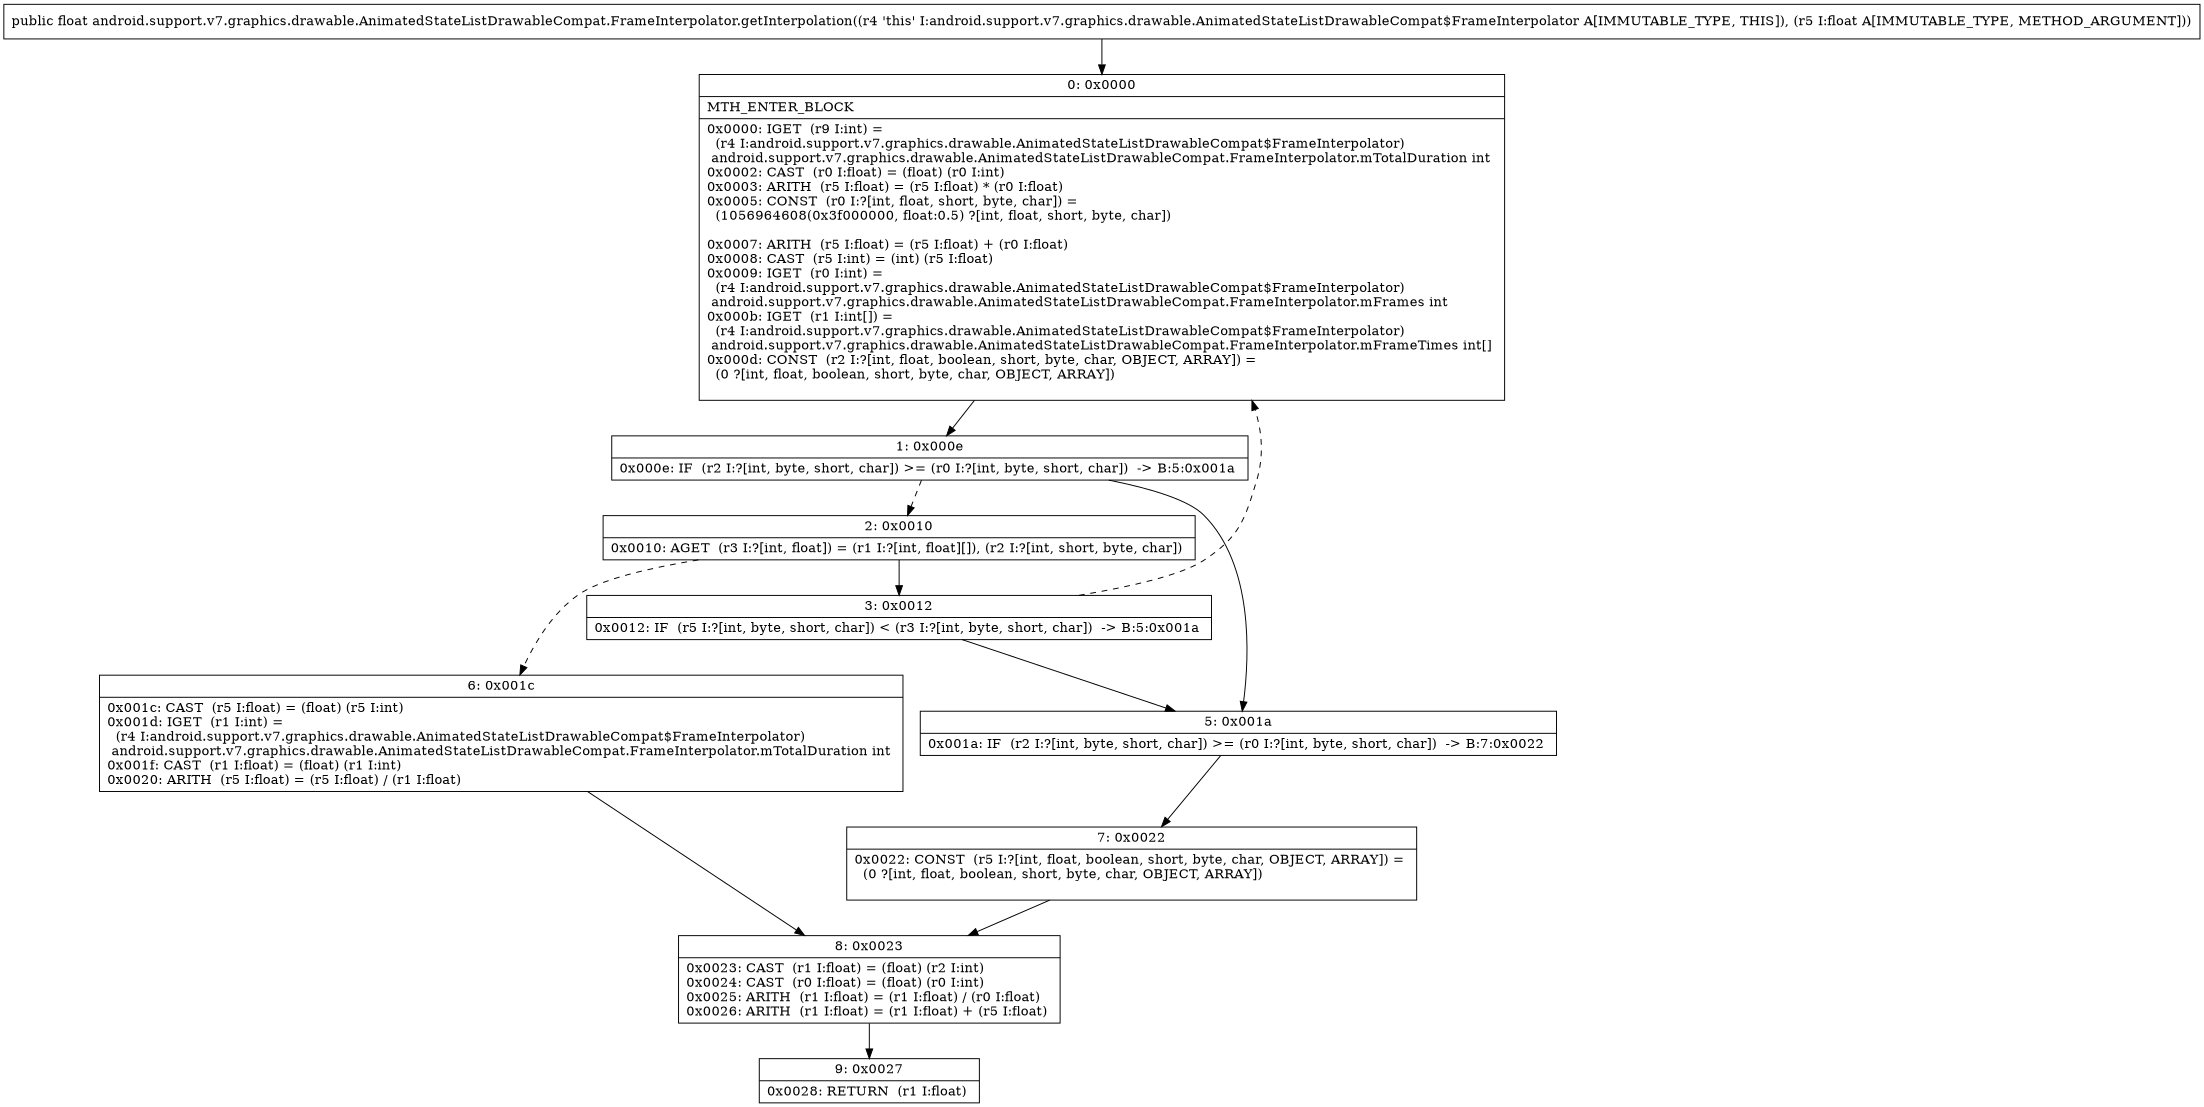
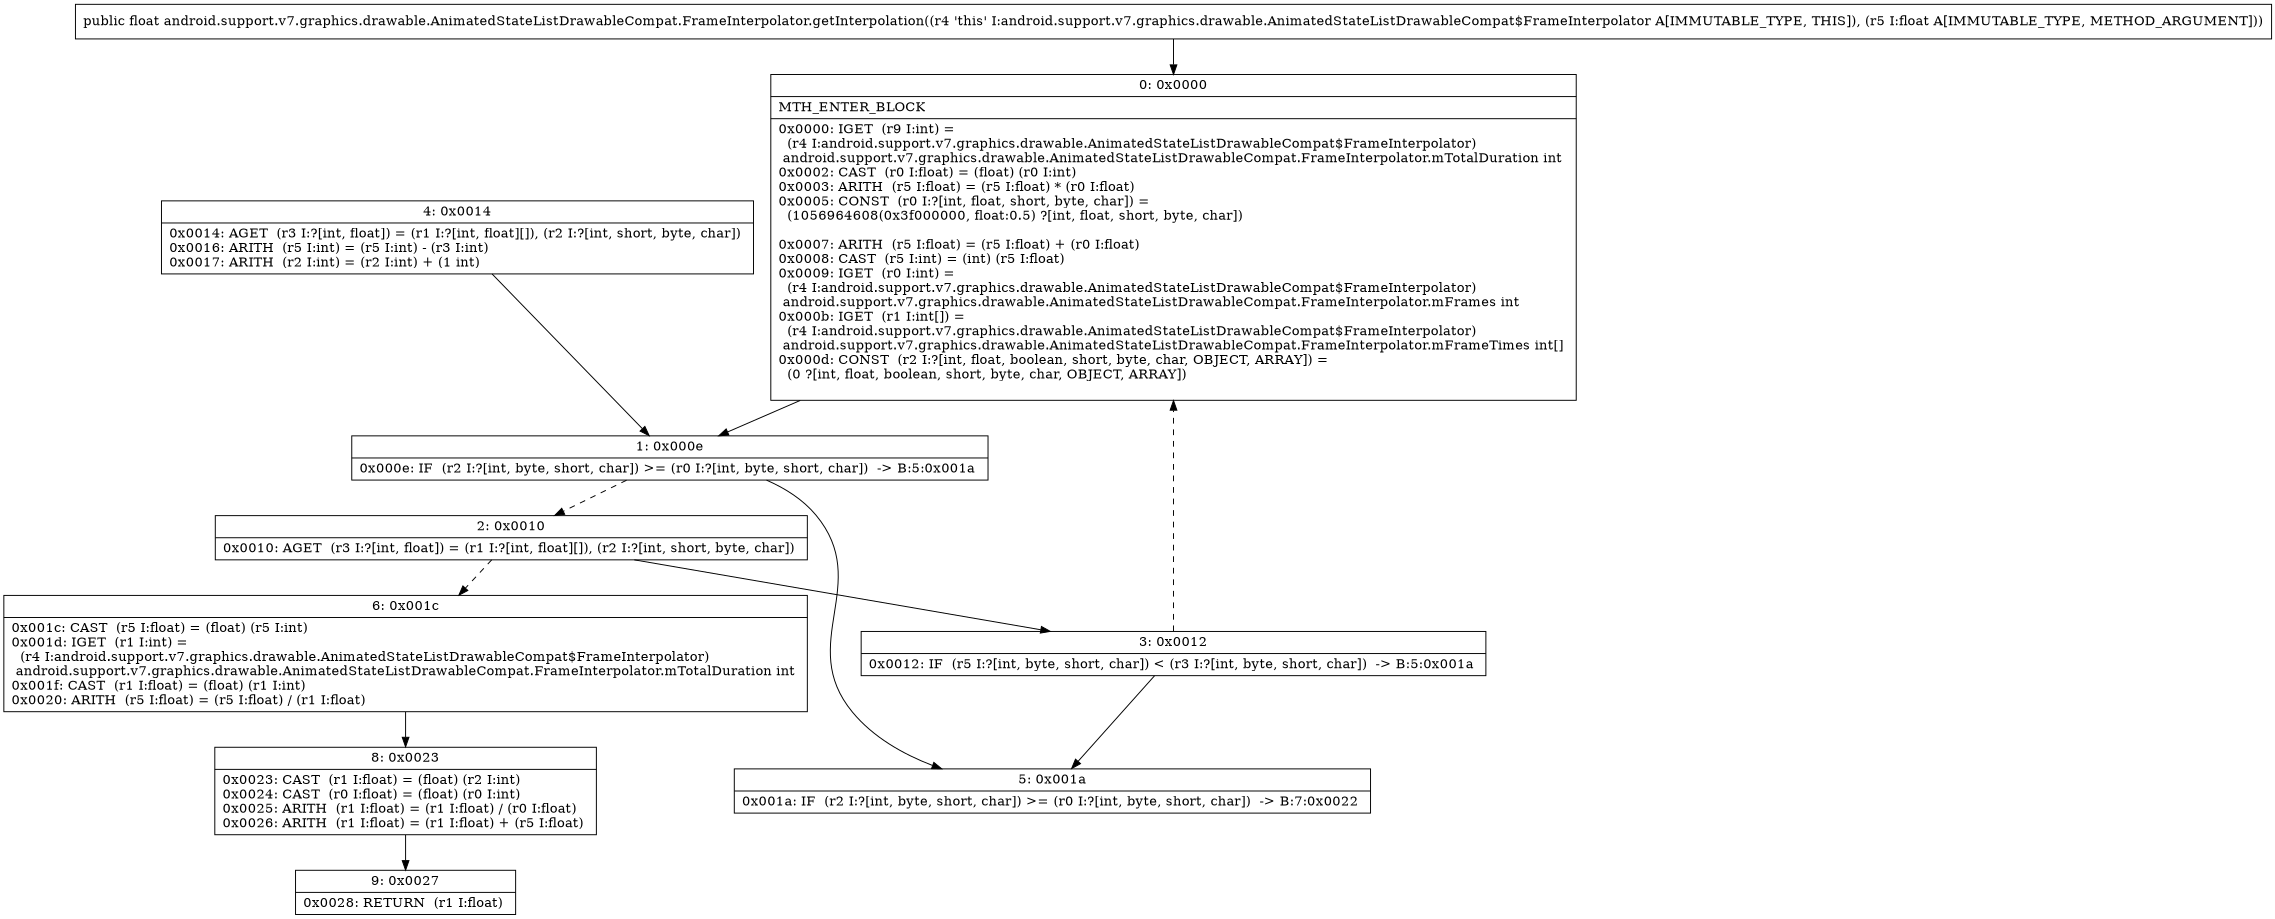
none -> (457, 237)
(1132, 864) -> none
